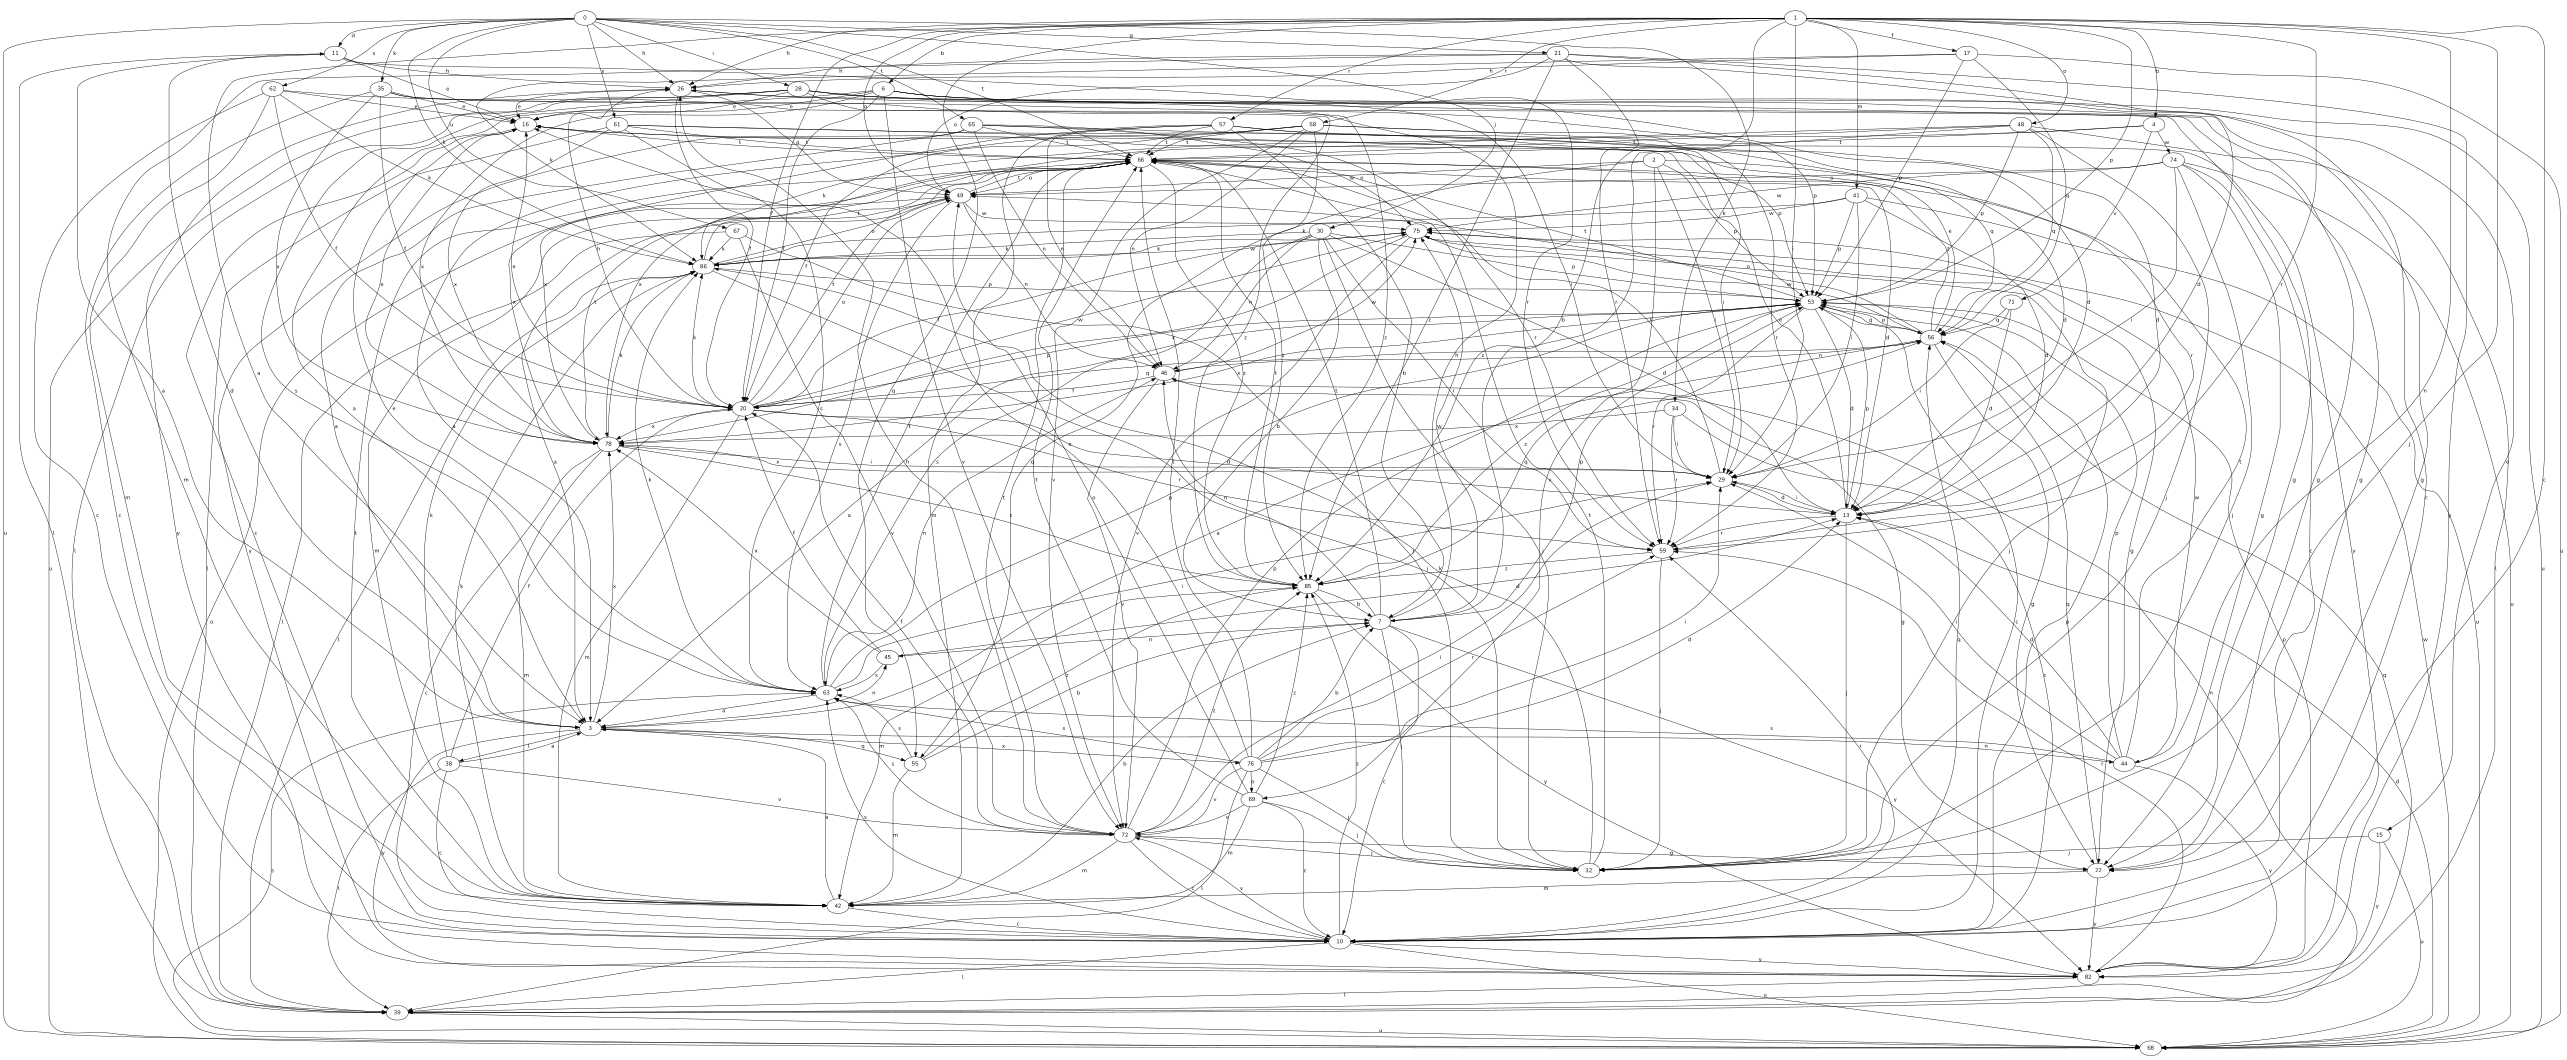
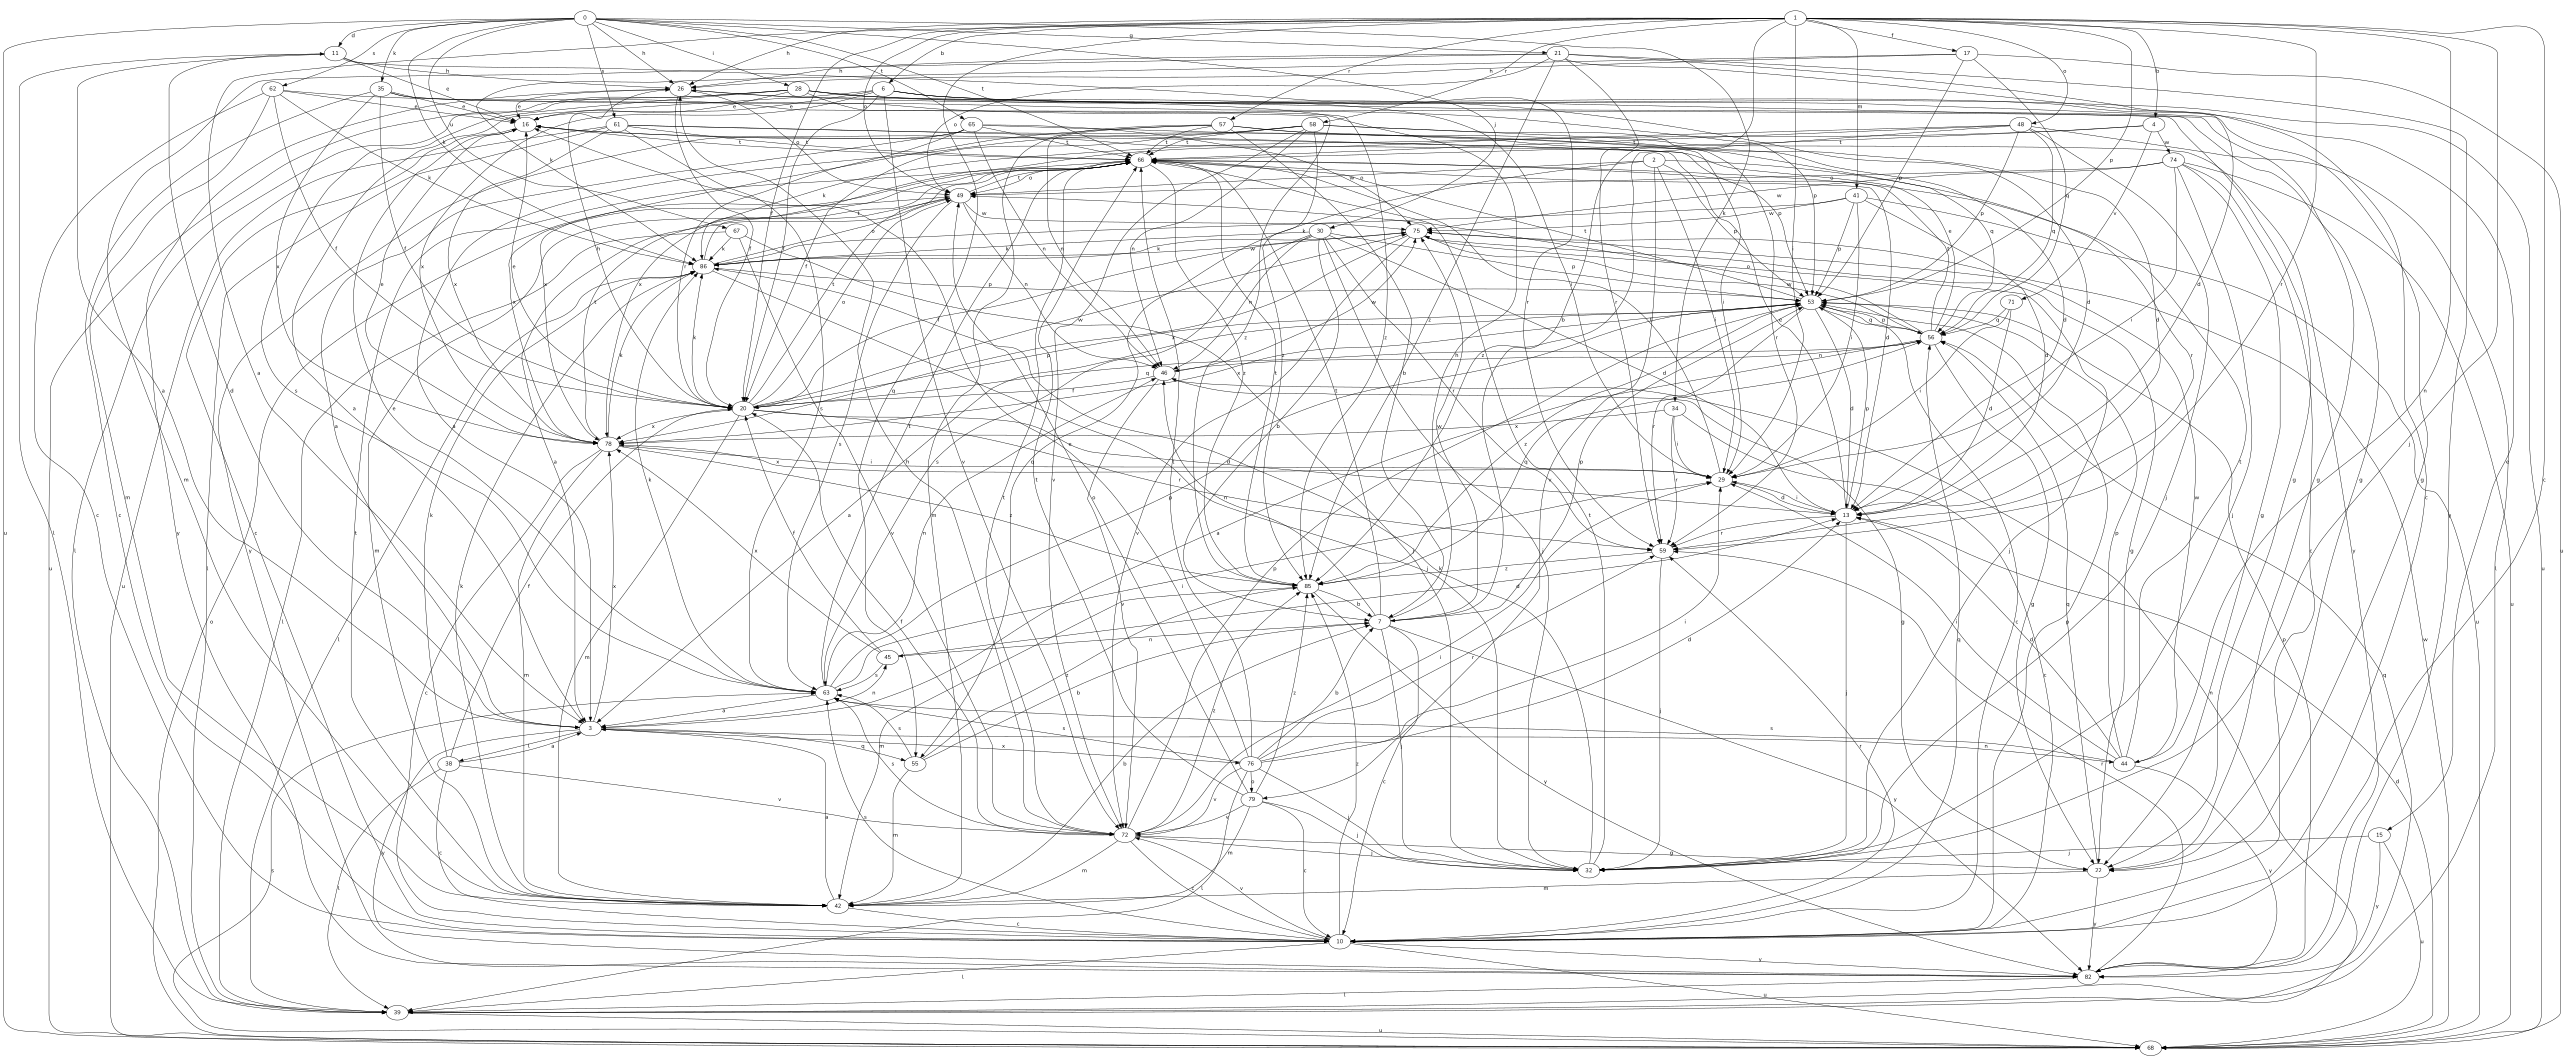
(1387, 182) -> (738, 200)
(1252, 800) -> (1252, 800)
none -> (196, 1034)
